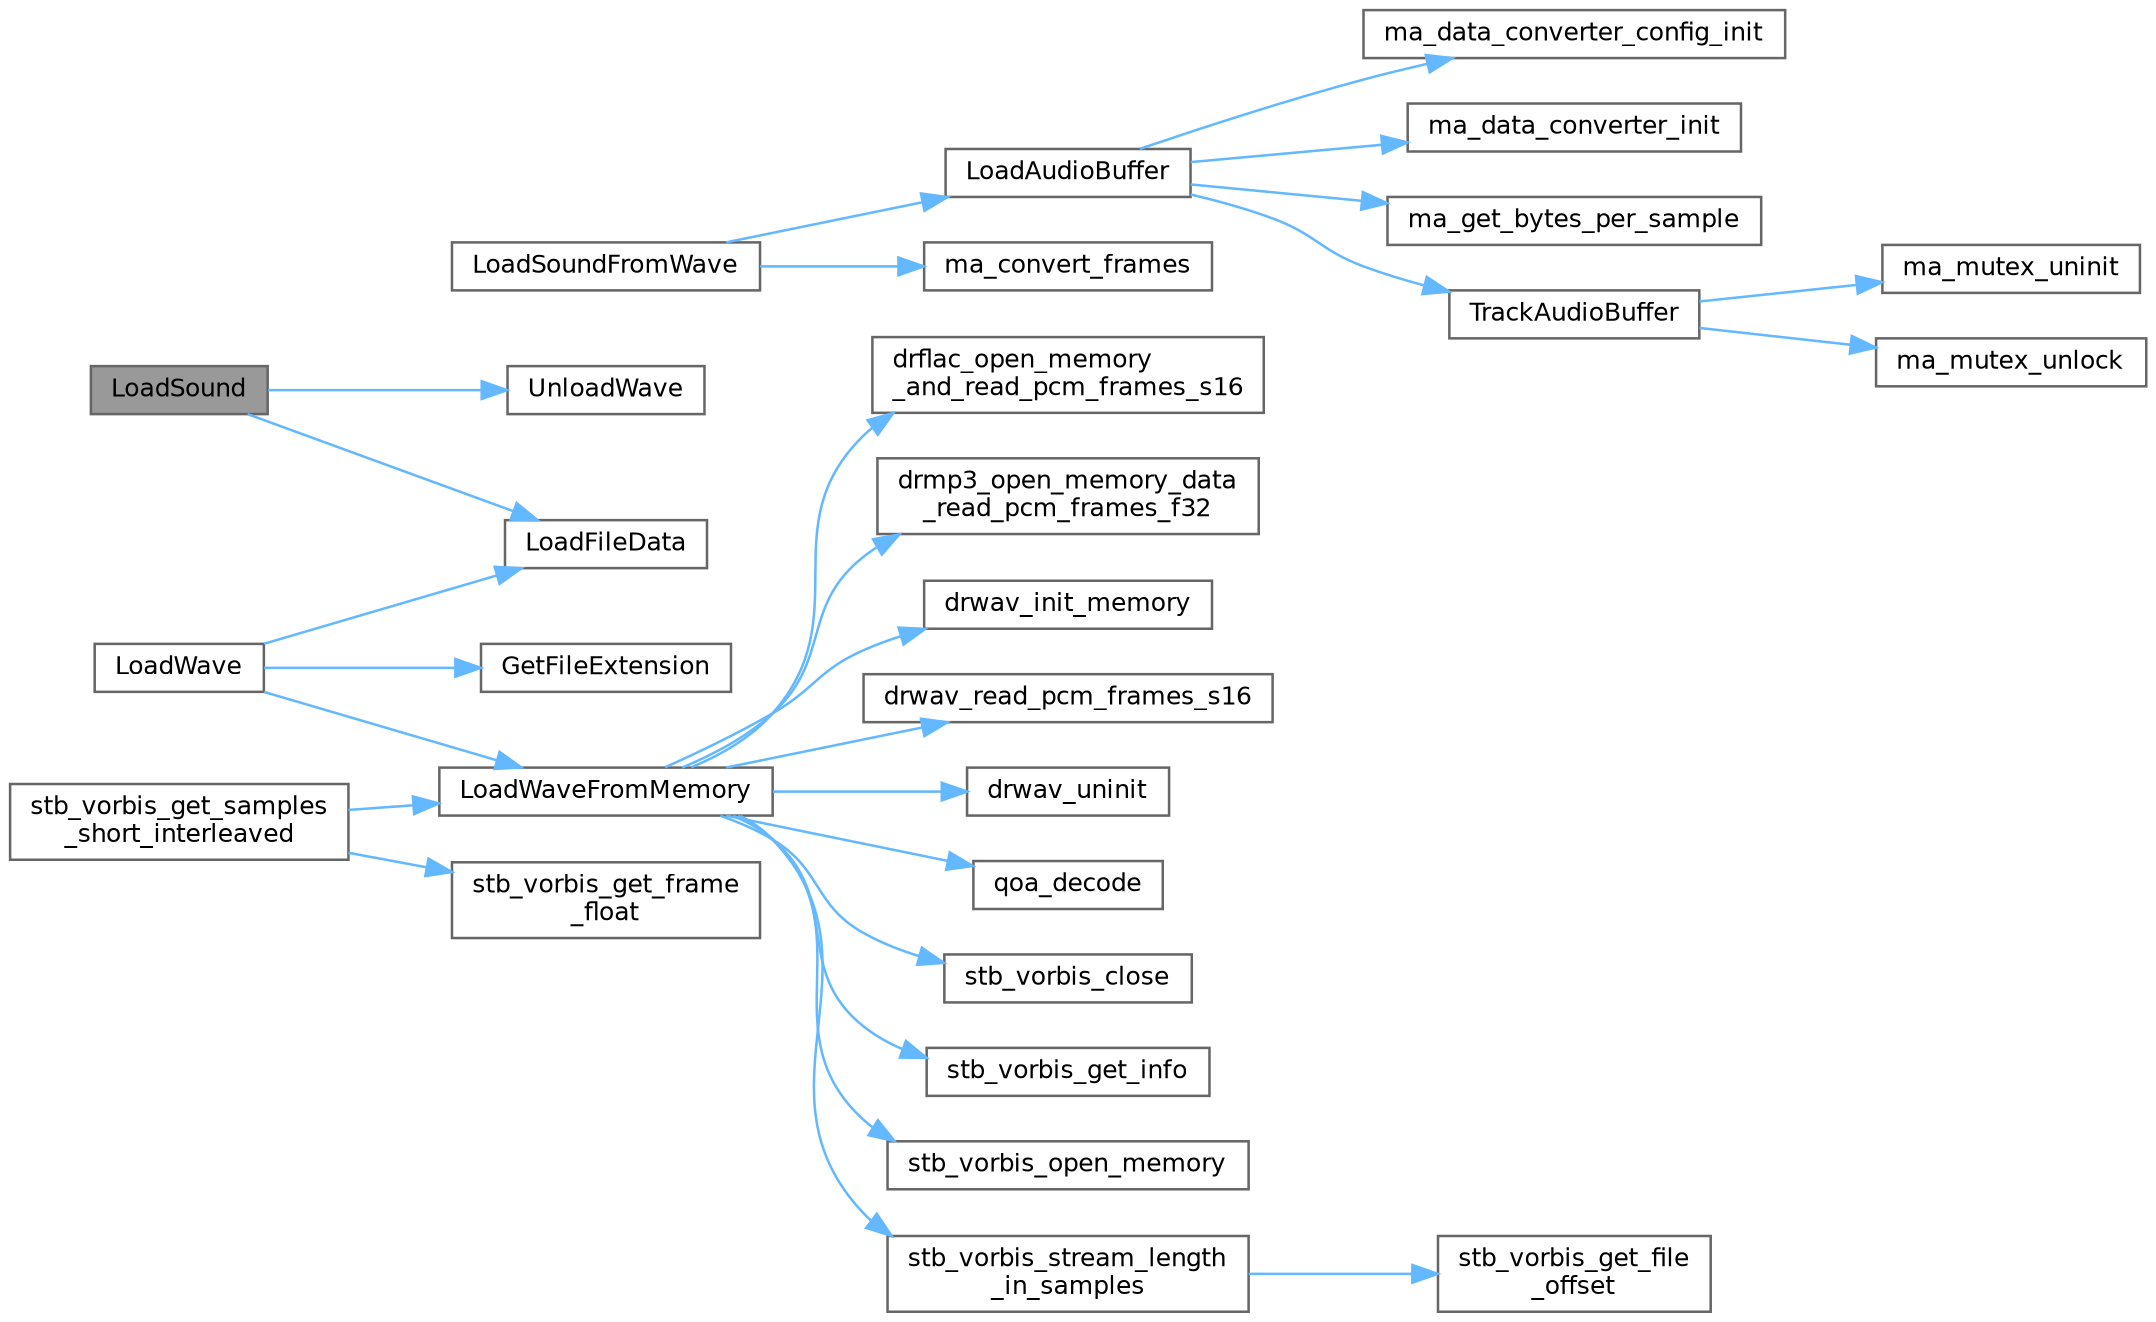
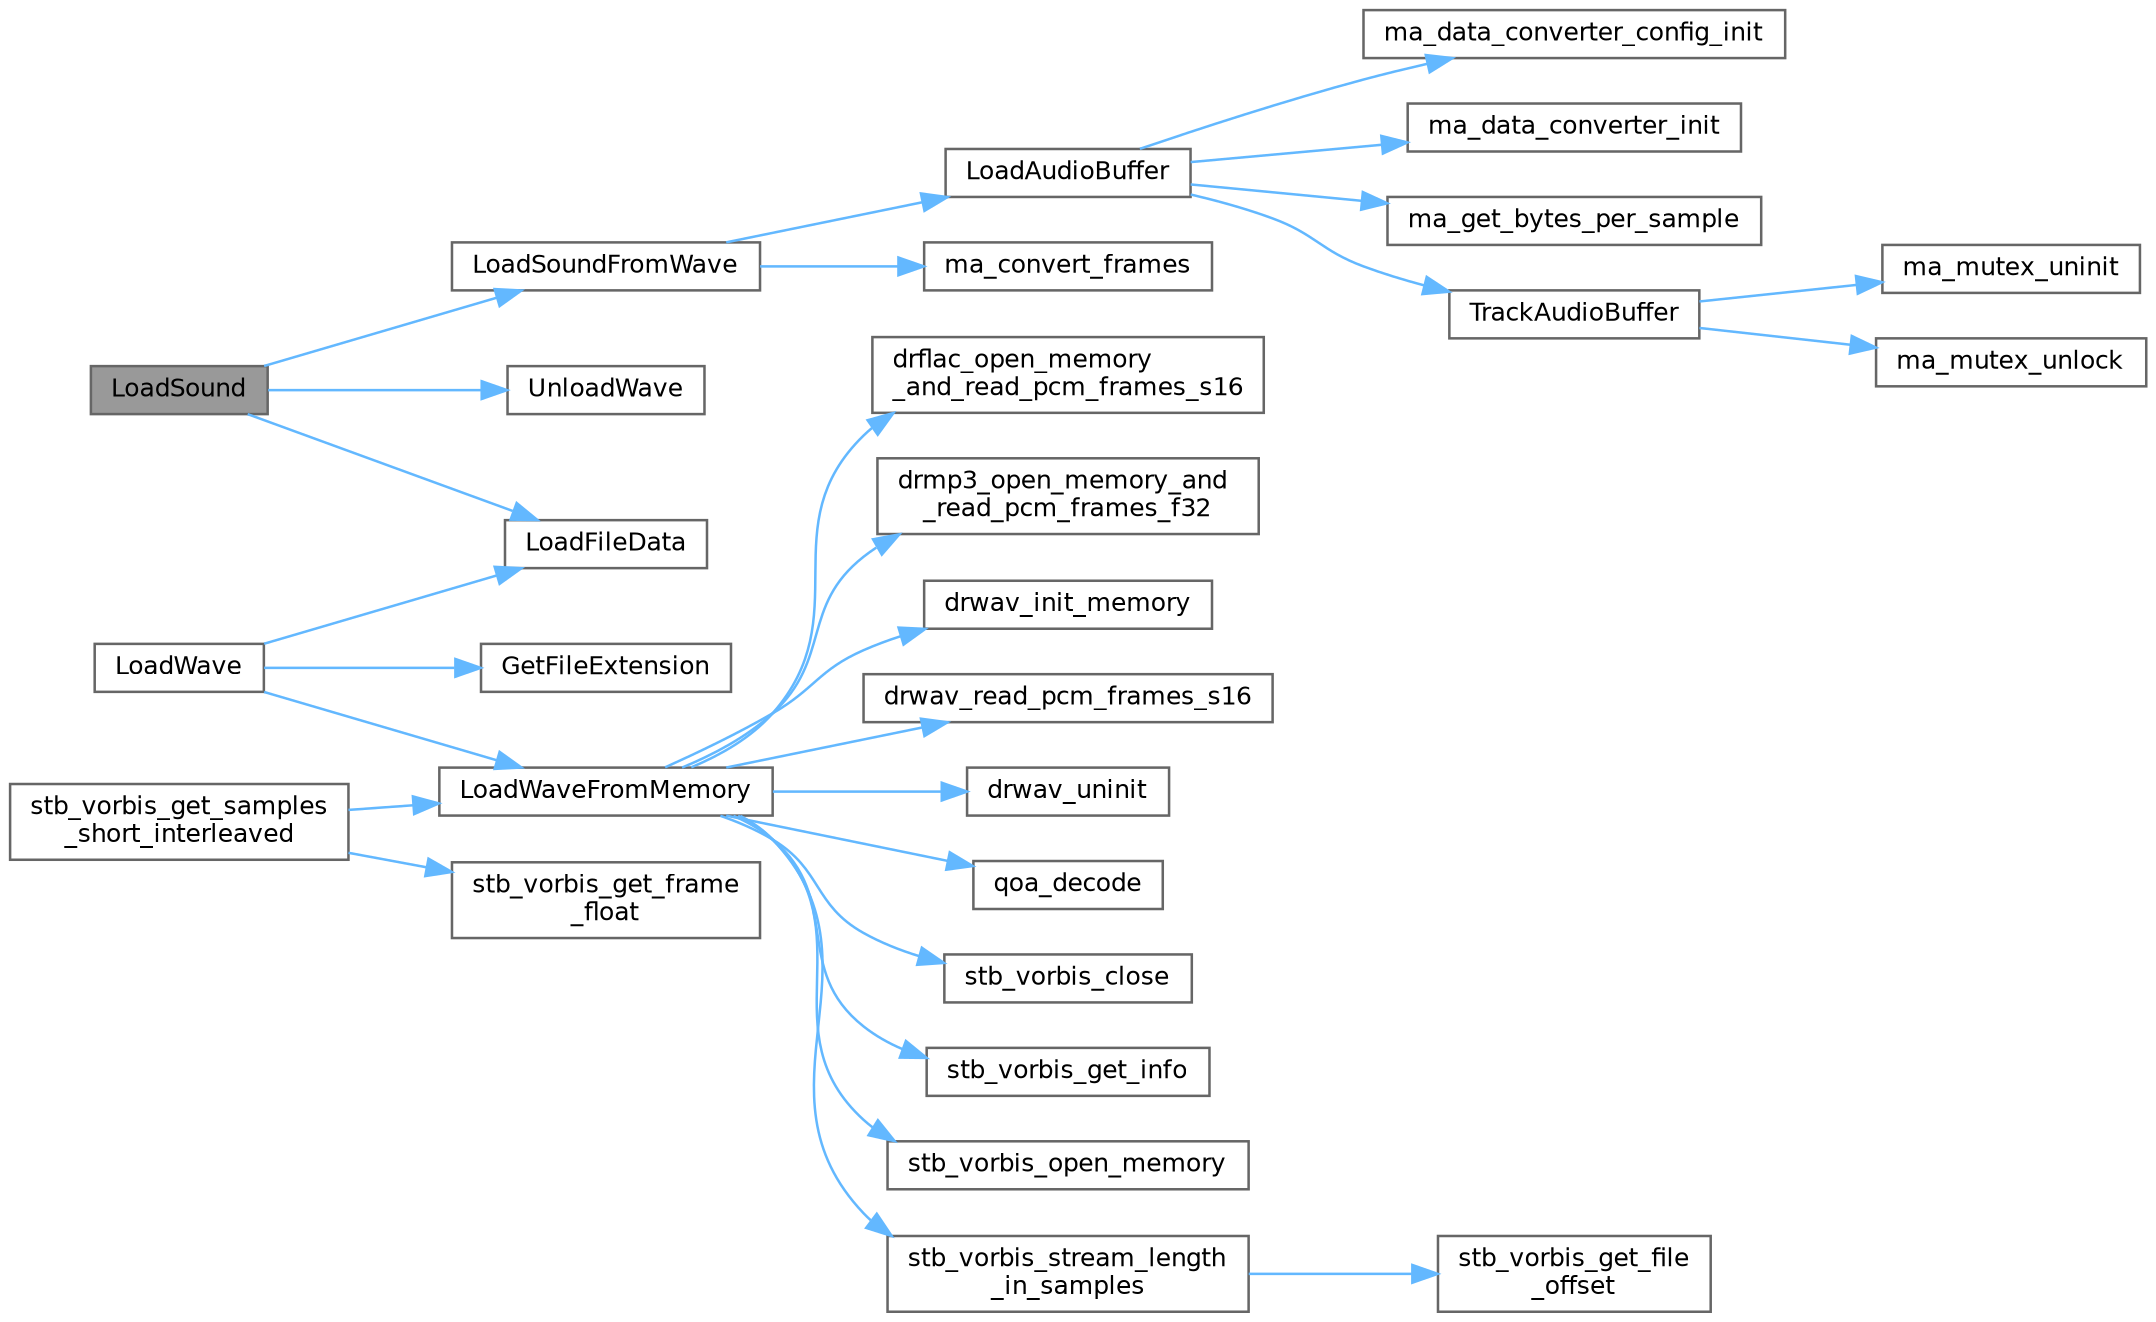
none -> (380, 332)
(1068, 496) -> (1068, 496)
